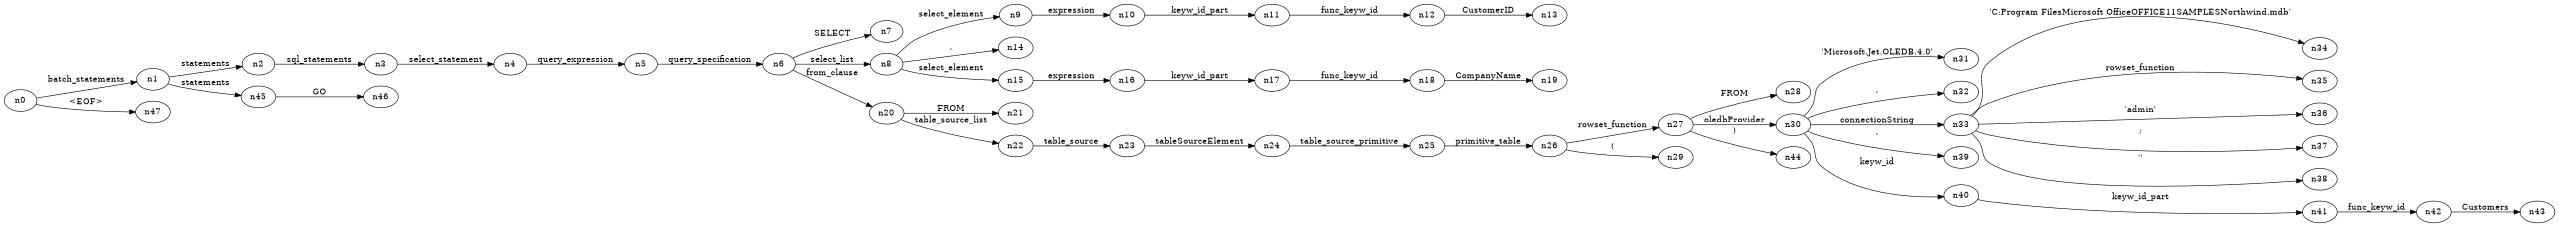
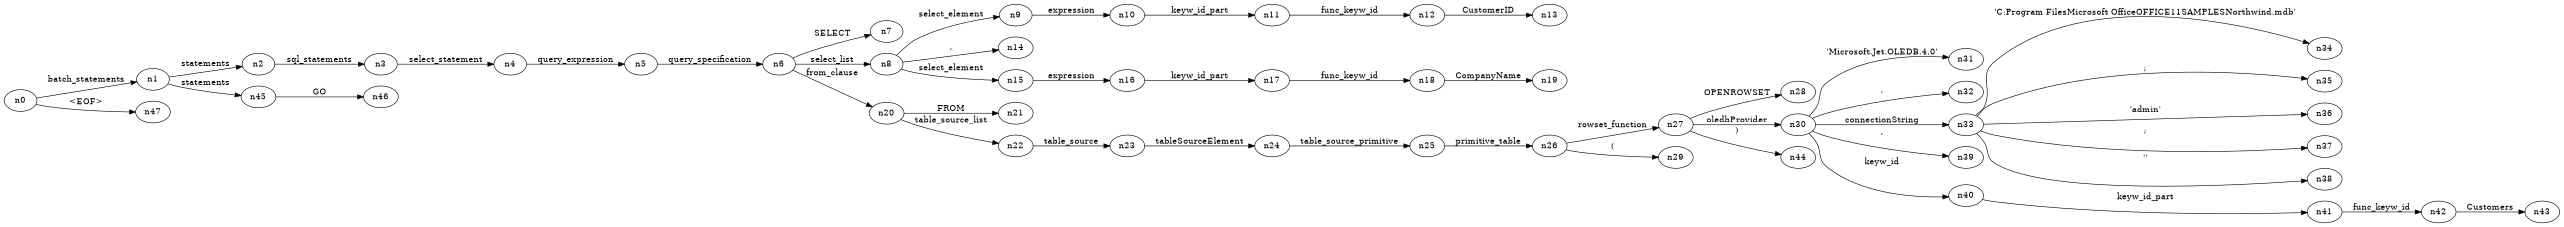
(2141, 68) -> (2145, 68)
(1735, 94) -> (1737, 93)
